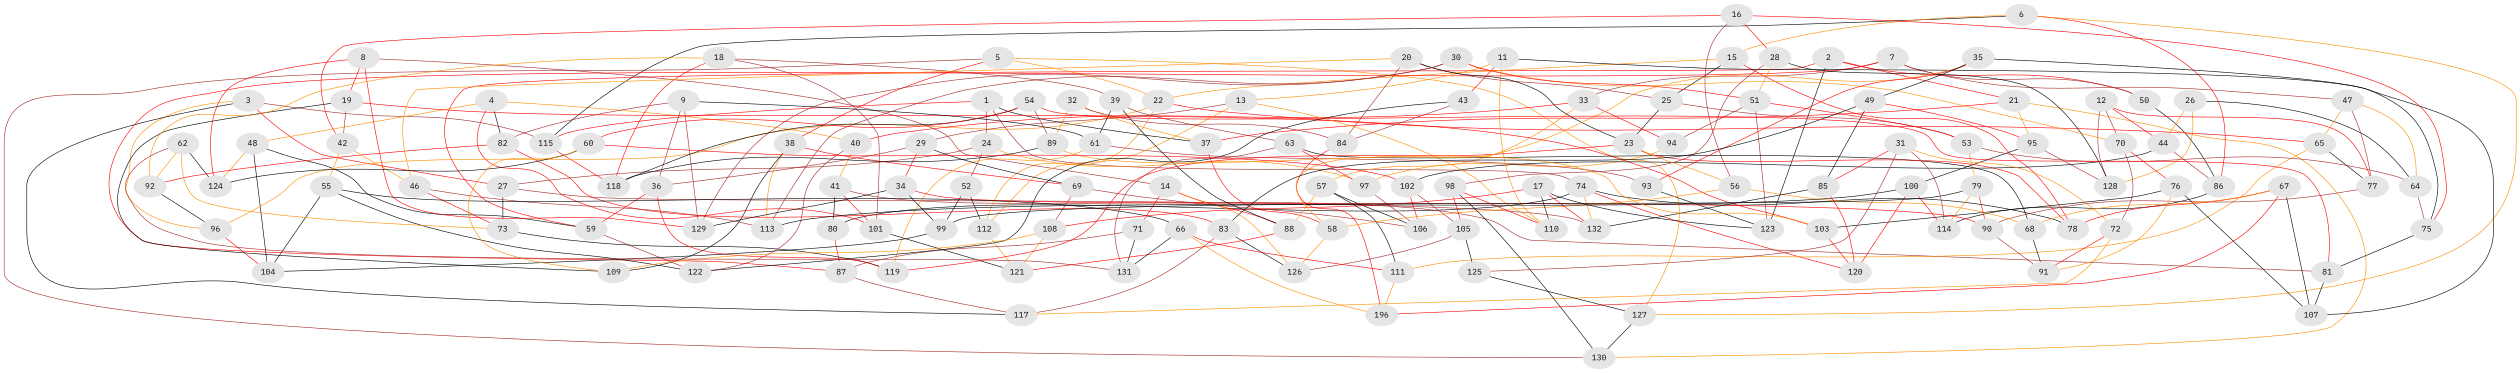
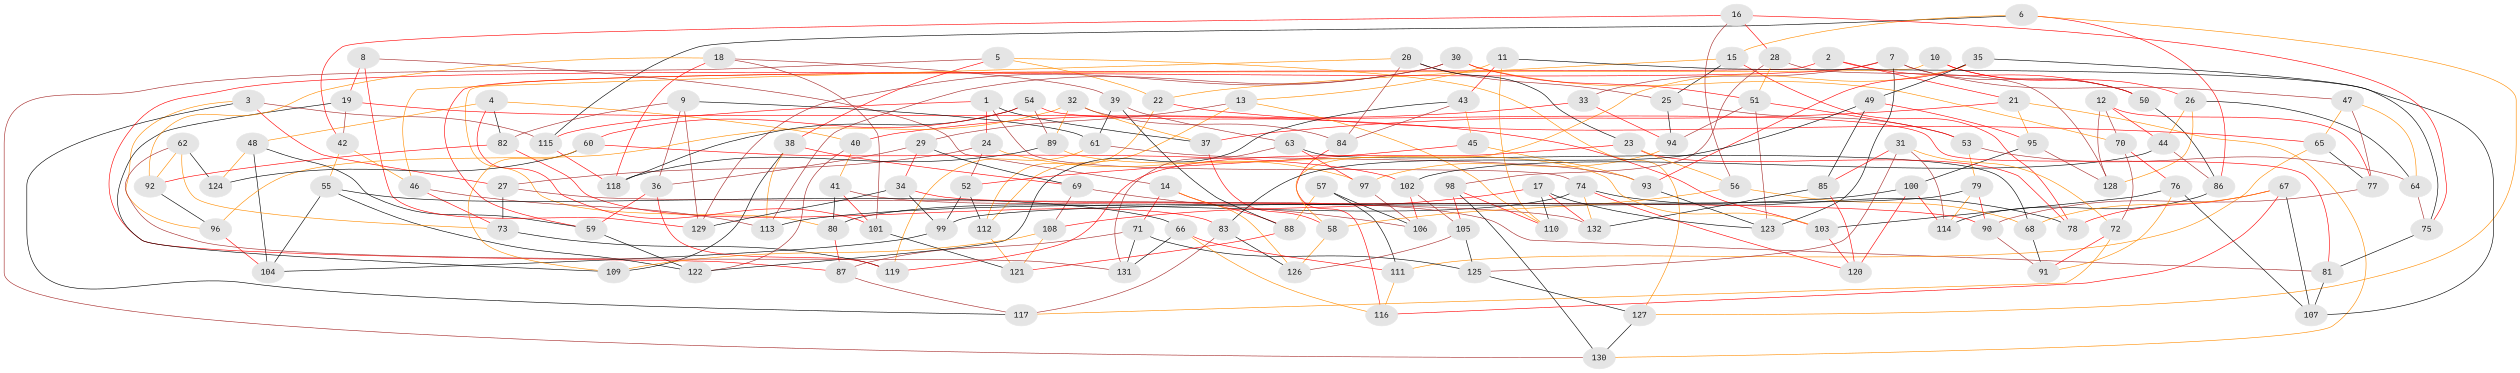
none -> (1935, 58)
(233, 86) -> none
(2039, 92) -> (2039, 92)
(1648, 122) -> (1669, 122)
(1520, 143) -> none
none -> (1473, 144)
(1798, 144) -> (1863, 172)
(659, 157) -> (636, 151)
(643, 251) -> (643, 251)
none -> (1320, 256)
(1382, 315) -> (1382, 315)
